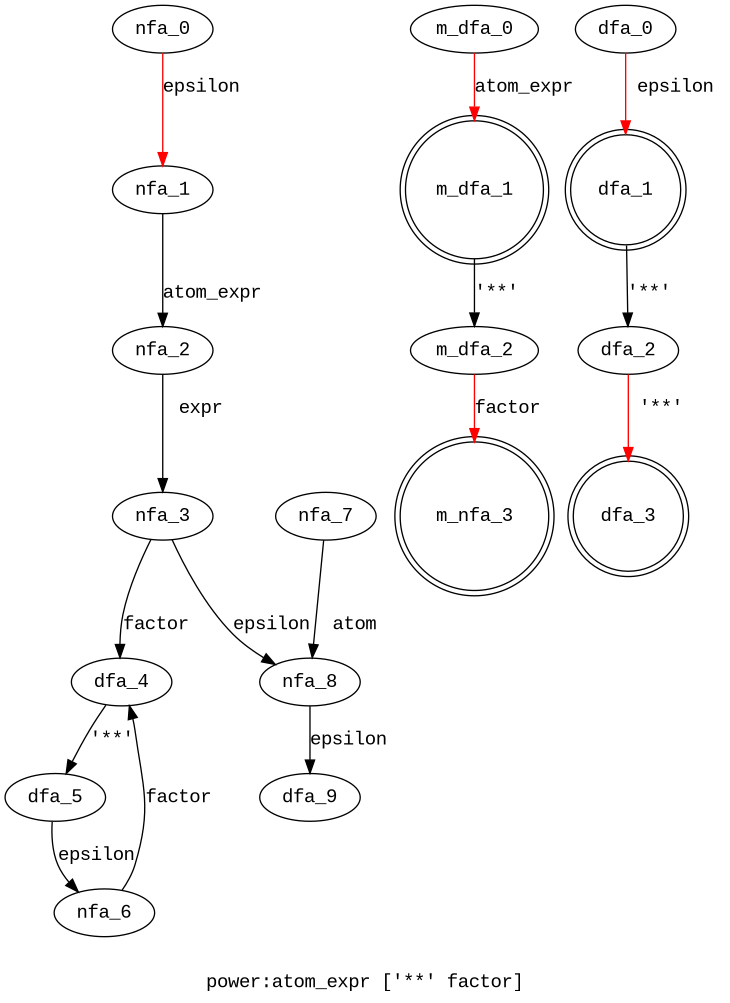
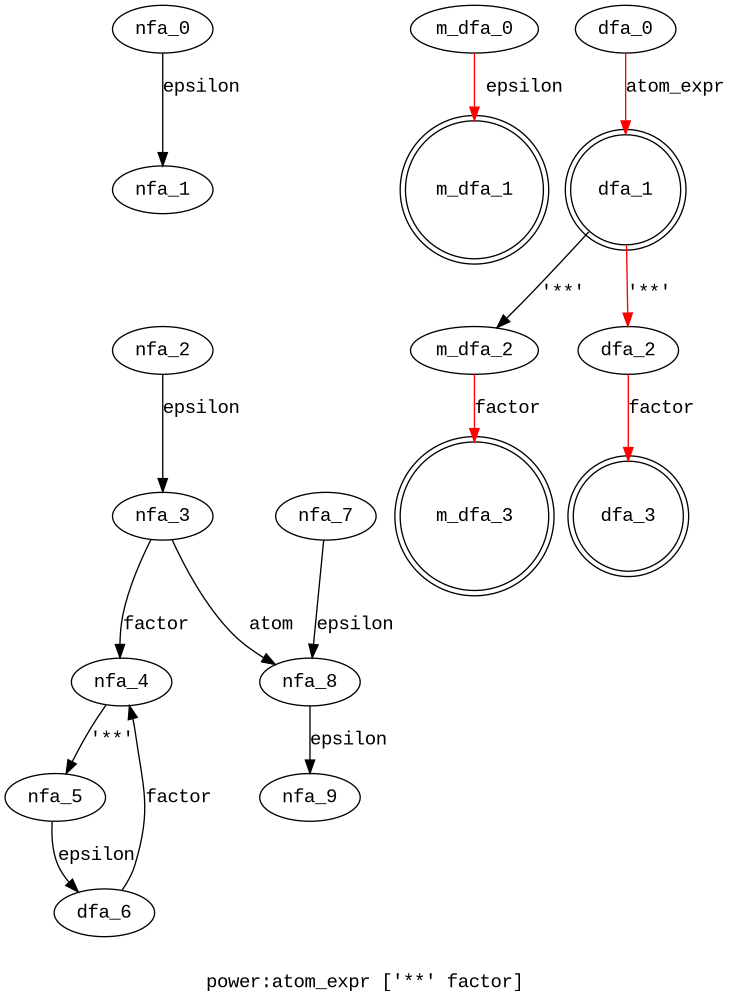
(524, 87) -> (524, 87)
(675, 87) -> (675, 87)
(163, 103) -> (163, 103)
(163, 263) -> none
(627, 279) -> (627, 279)
(474, 286) -> (548, 275)
(201, 408) -> (201, 408)
(661, 408) -> (661, 408)
(474, 516) -> (474, 516)
(272, 624) -> (272, 624)
(355, 624) -> (355, 624)
(122, 682) -> (122, 682)
(55, 797) -> (55, 797)
(310, 797) -> (310, 797)
(104, 913) -> (104, 913)
